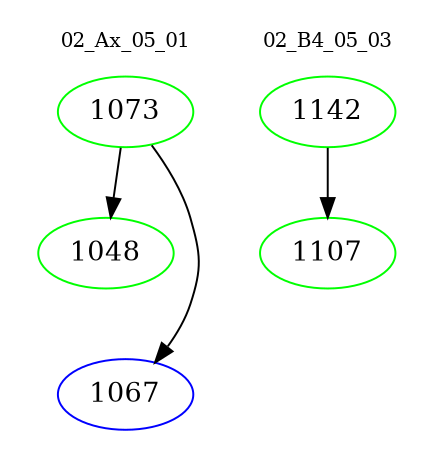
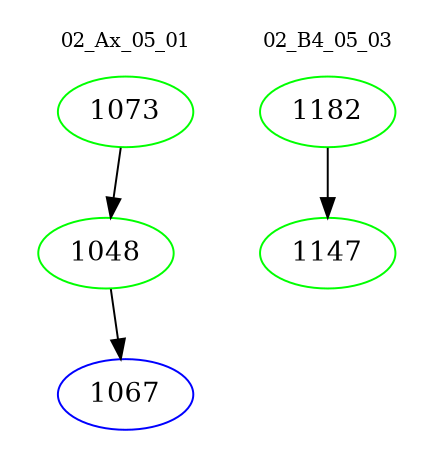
(328, 112) -> (328, 112)
(197, 244) -> (114, 314)
(328, 253) -> (328, 253)
